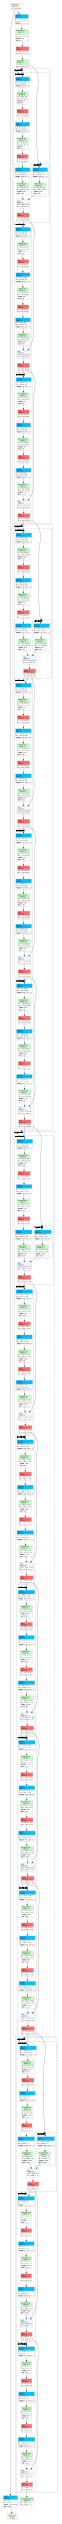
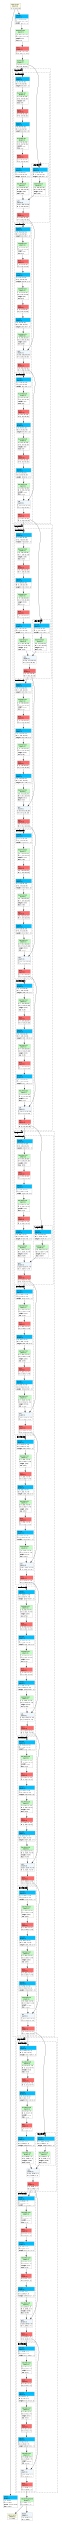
(11, 2510) -> (20, 2509)
none -> (27, 2517)
